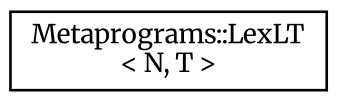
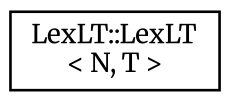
(169, 51) -> (115, 51)
